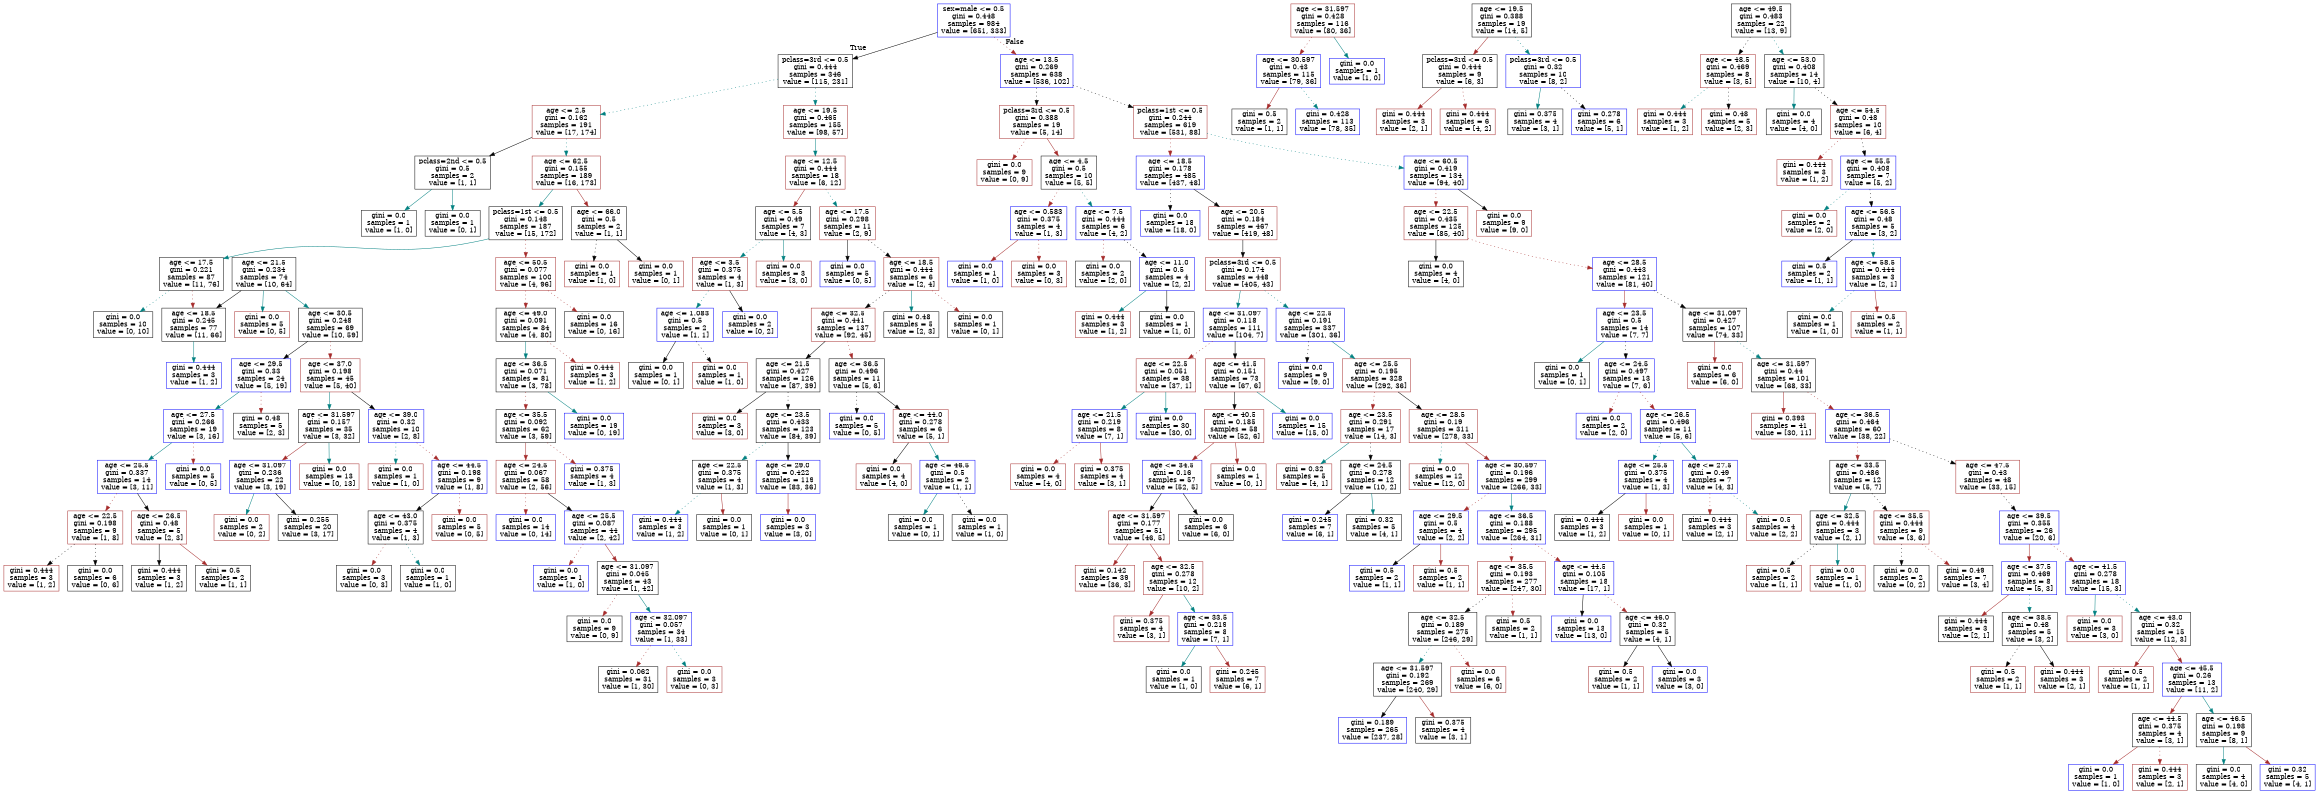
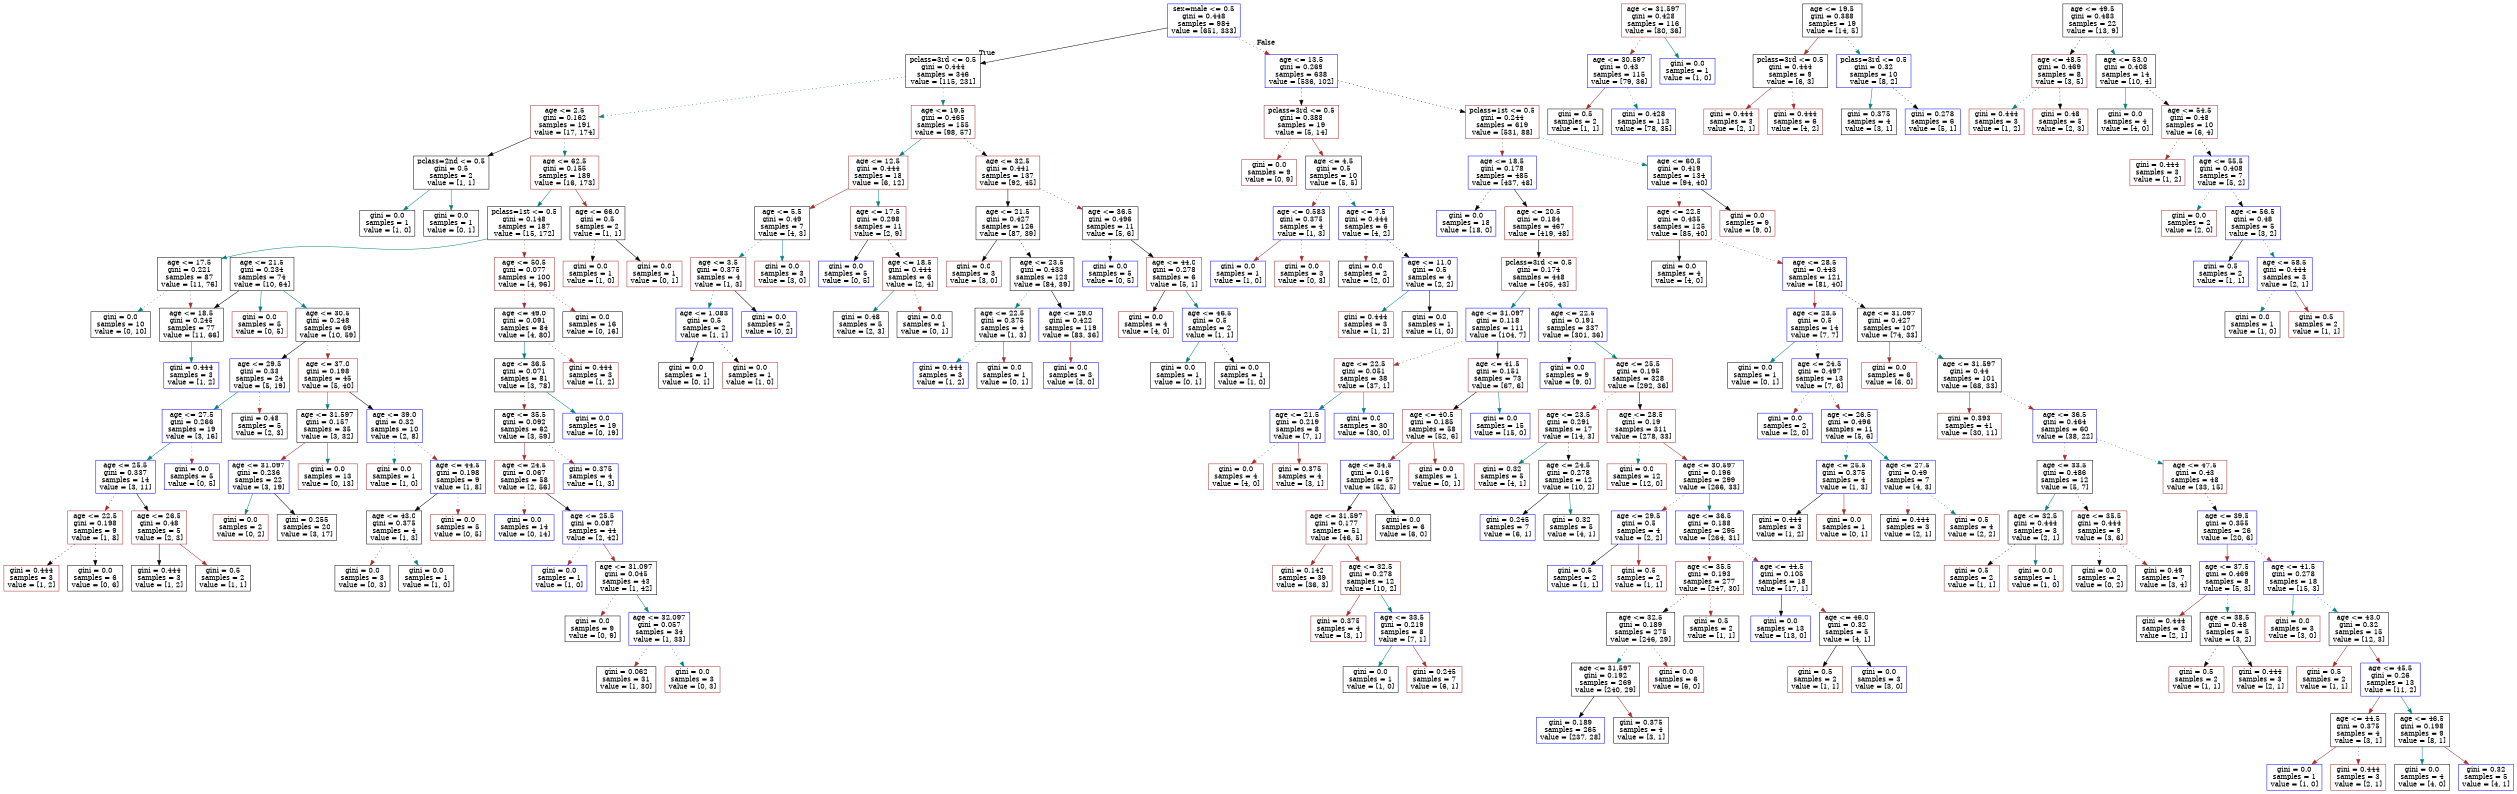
(830, 196) -> (878, 195)
(879, 298) -> (973, 146)
(1920, 451) -> (2128, 451)
